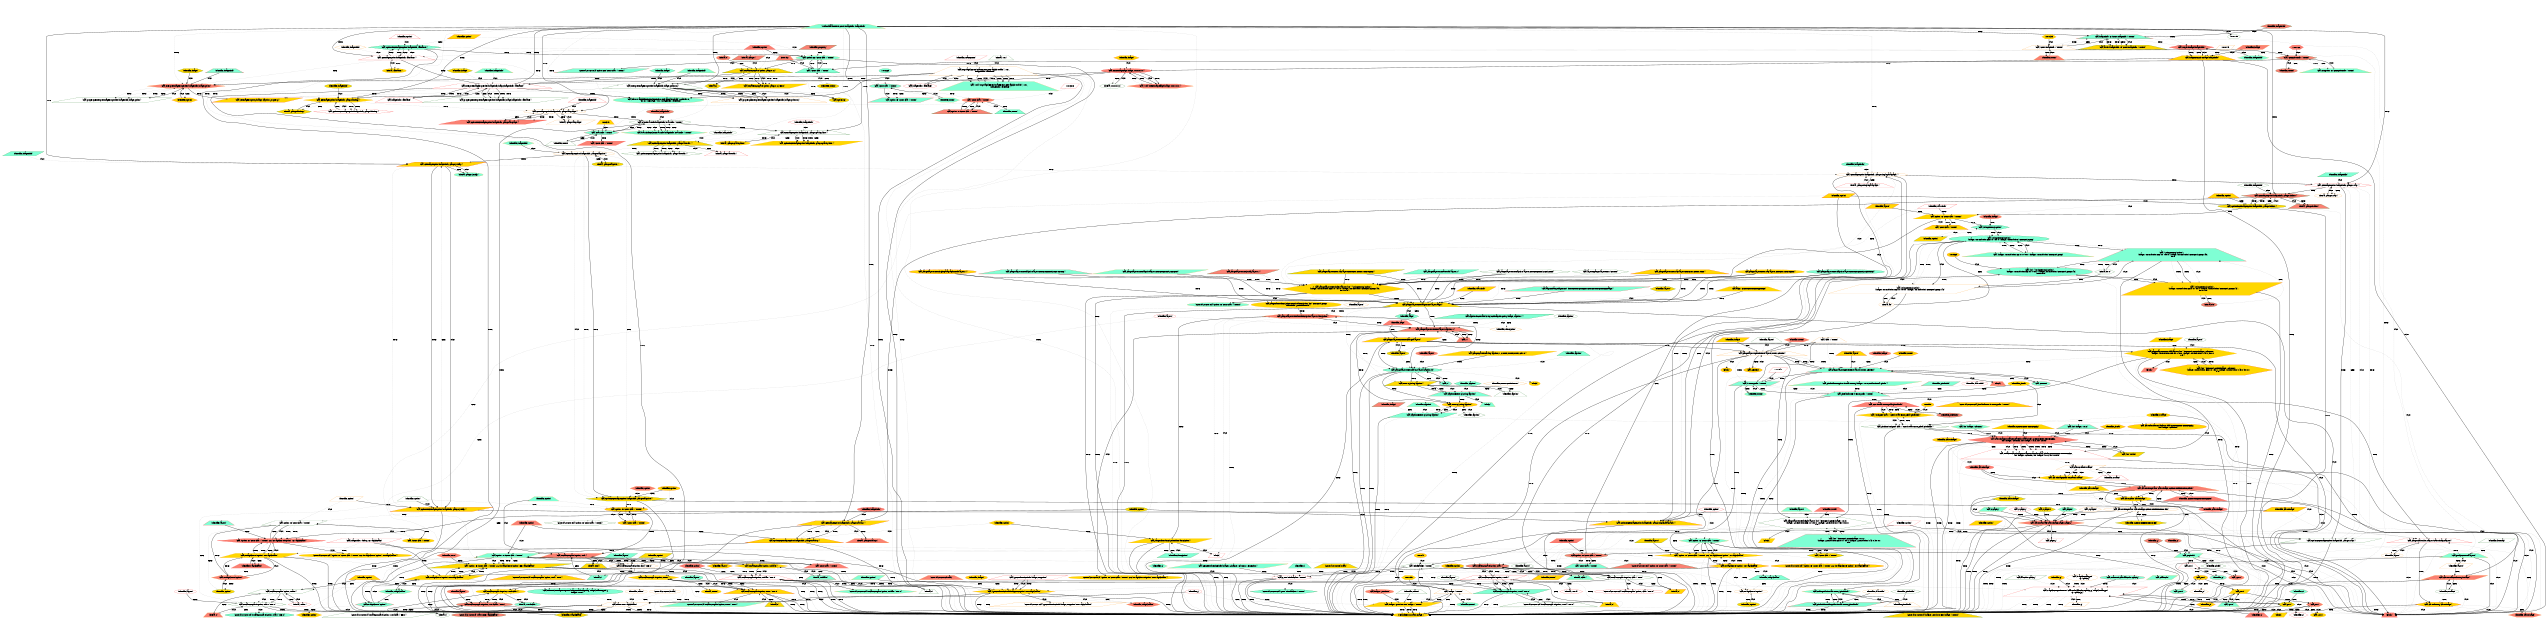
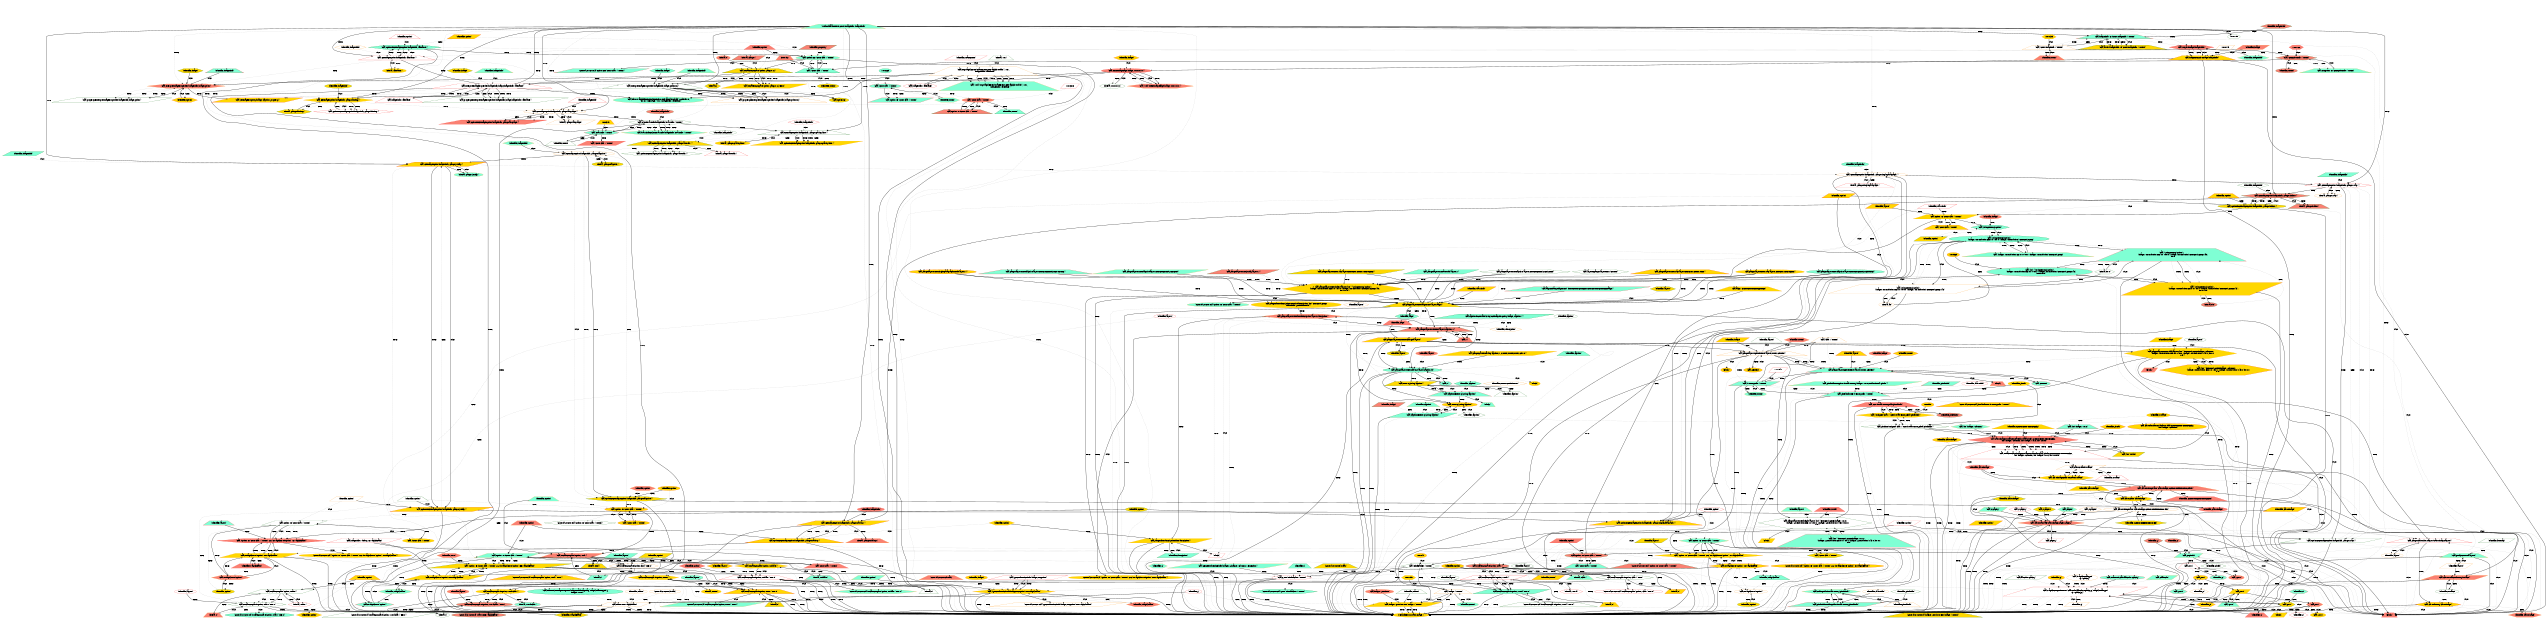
(1357, 309) -> (1420, 318)
(2187, 493) -> none
(2446, 548) -> none
